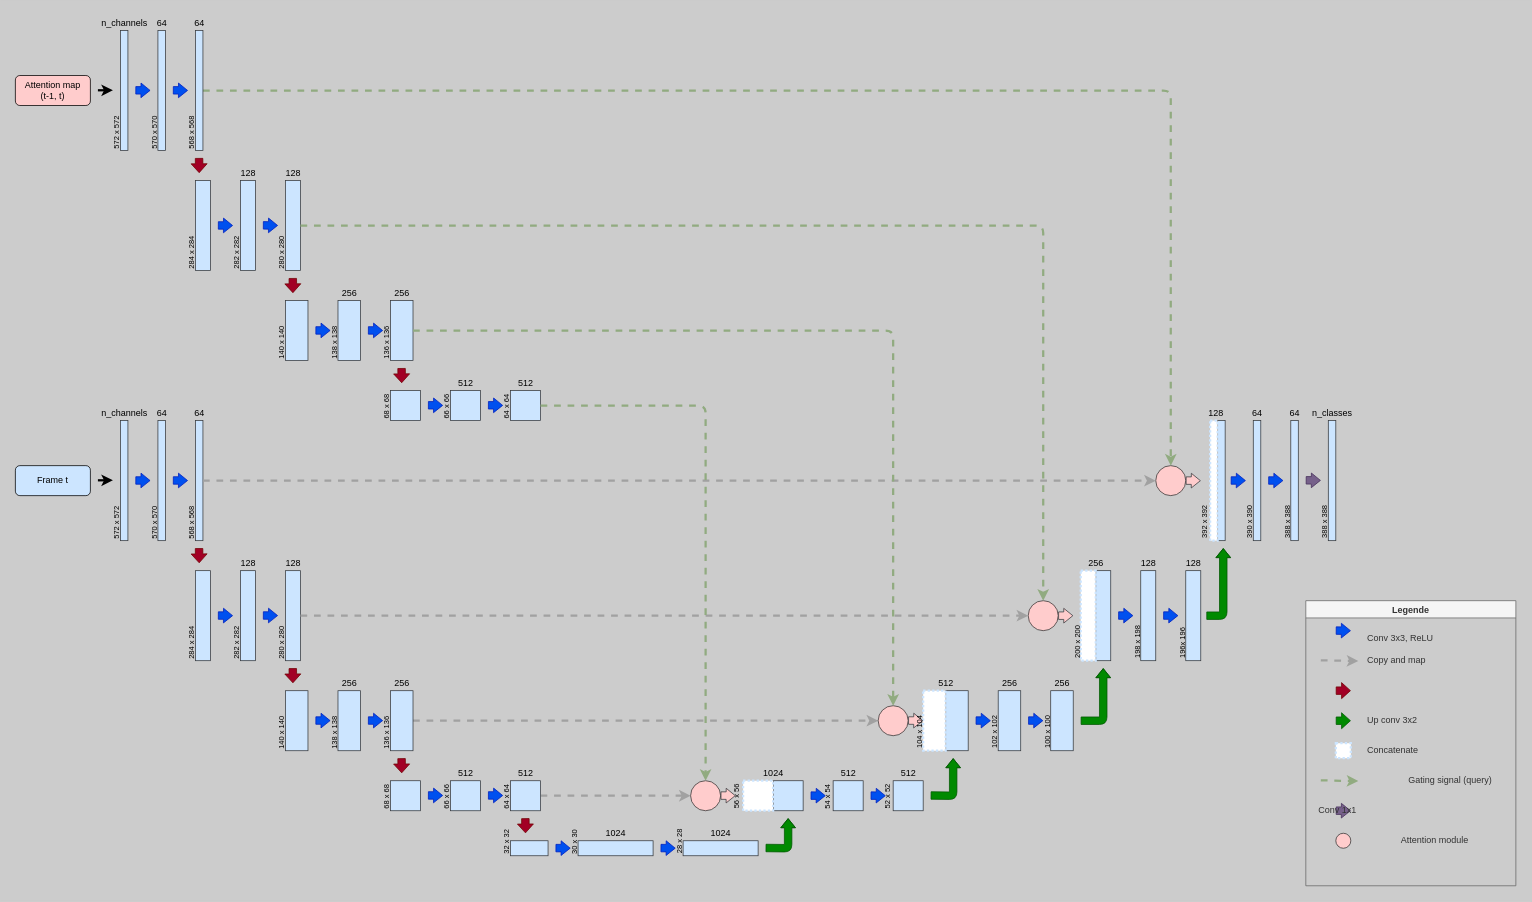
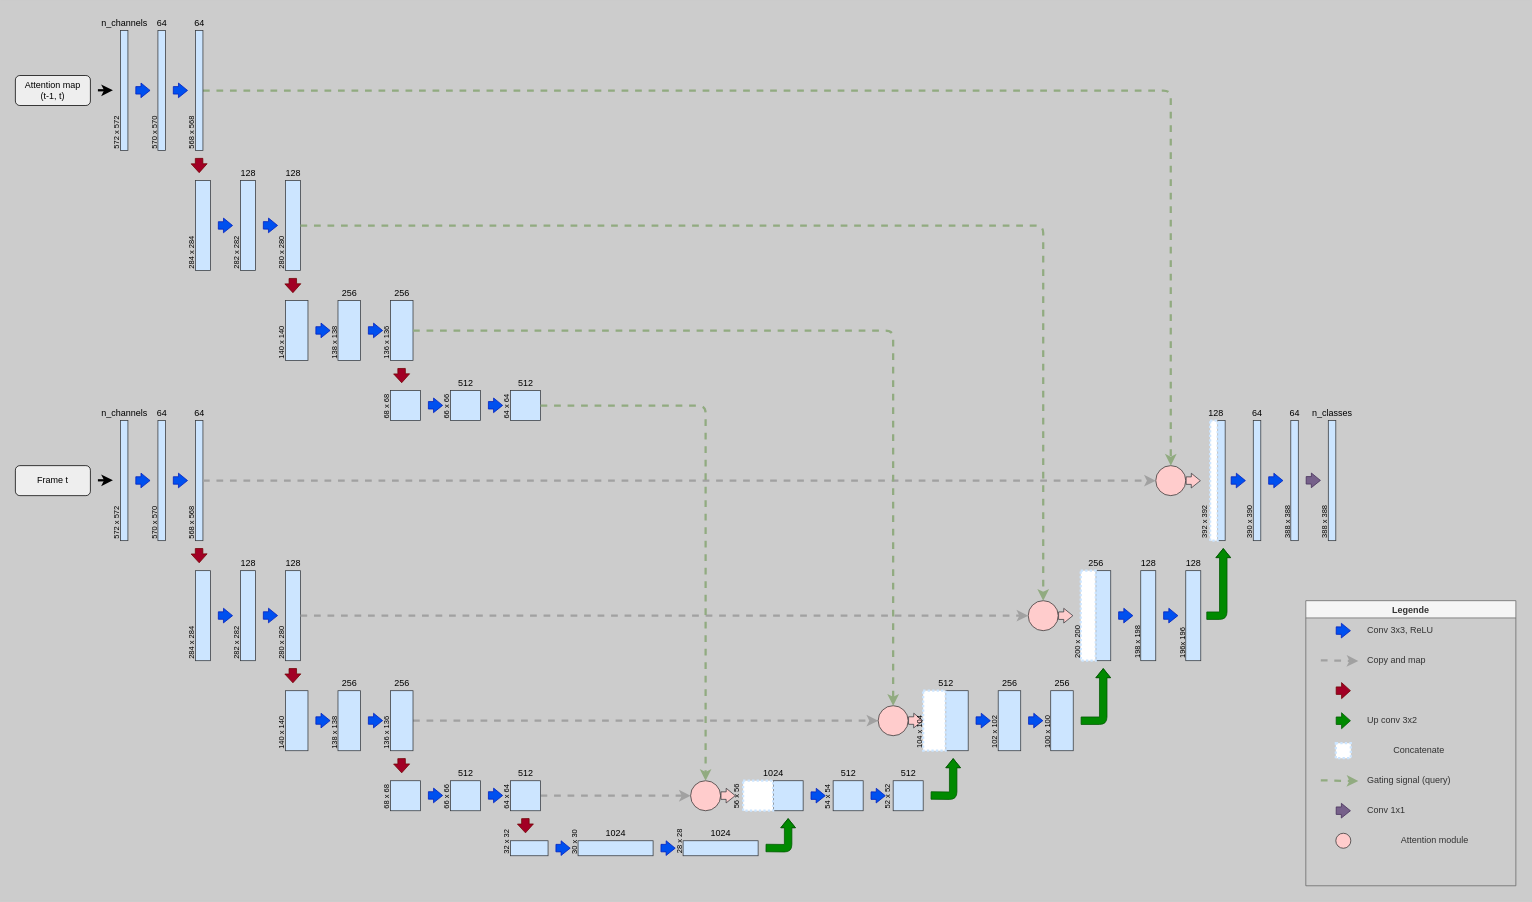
(53, 90) -> (53, 90)
(53, 480) -> (53, 480)
(1403, 638) -> (1403, 630)
(1395, 750) -> (1422, 750)
(1455, 780) -> (1414, 780)
(1343, 810) -> (1392, 810)
